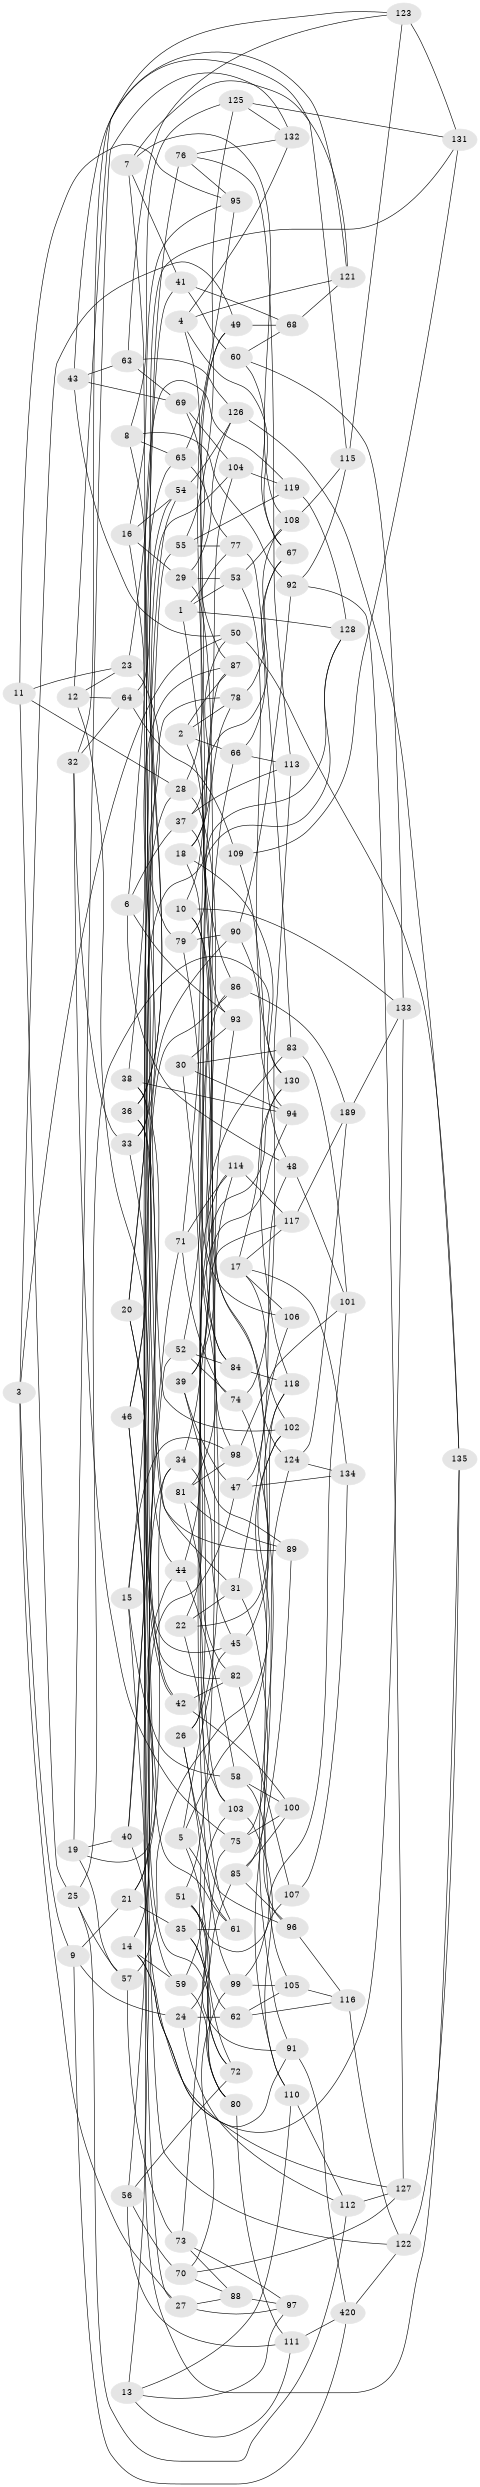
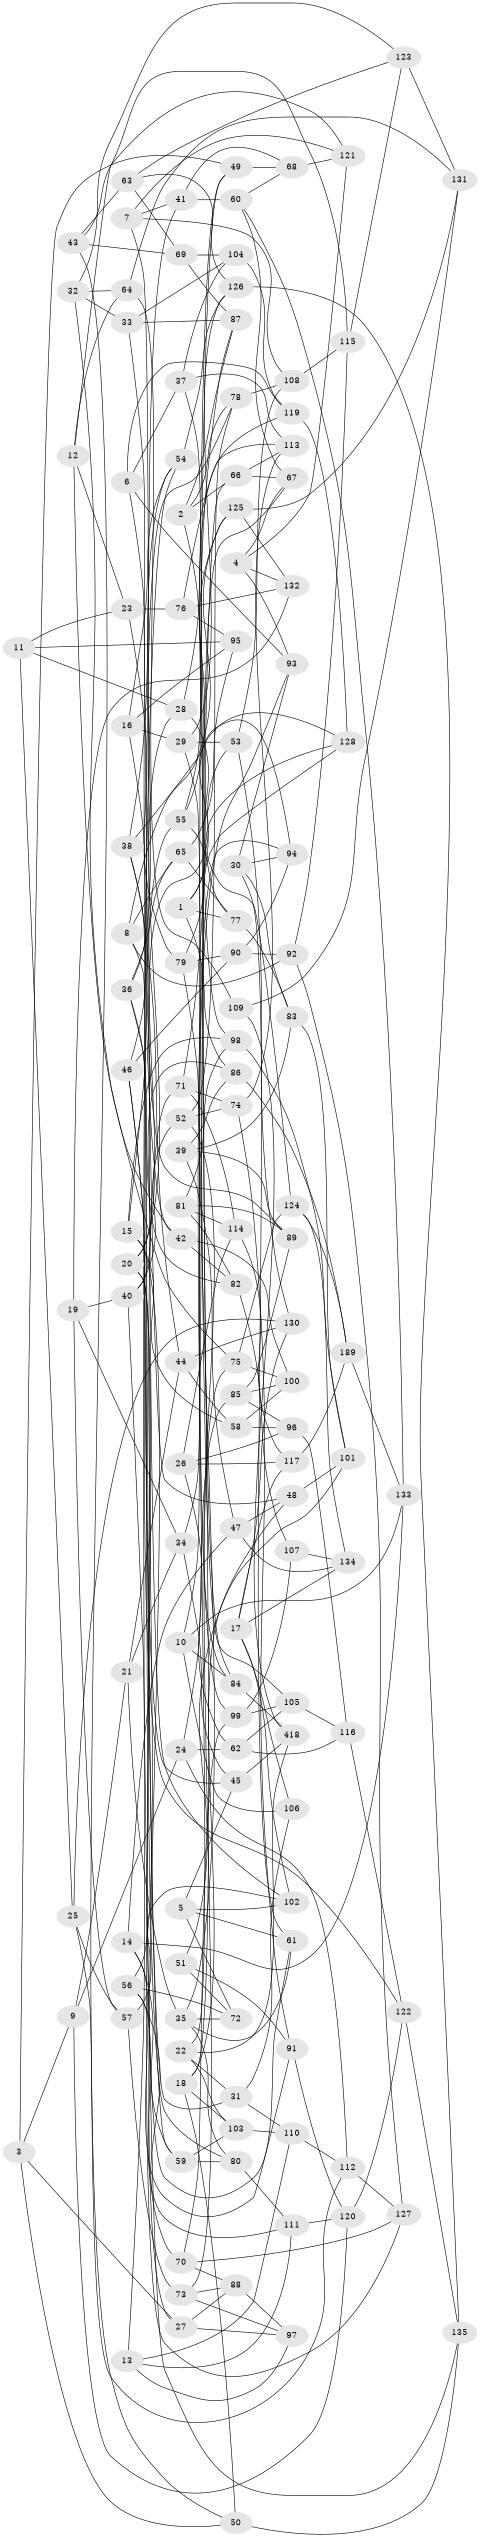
(292, 1384) -> (292, 1735)
(215, 1481) -> (204, 1336)
(348, 2313) -> (348, 2217)
